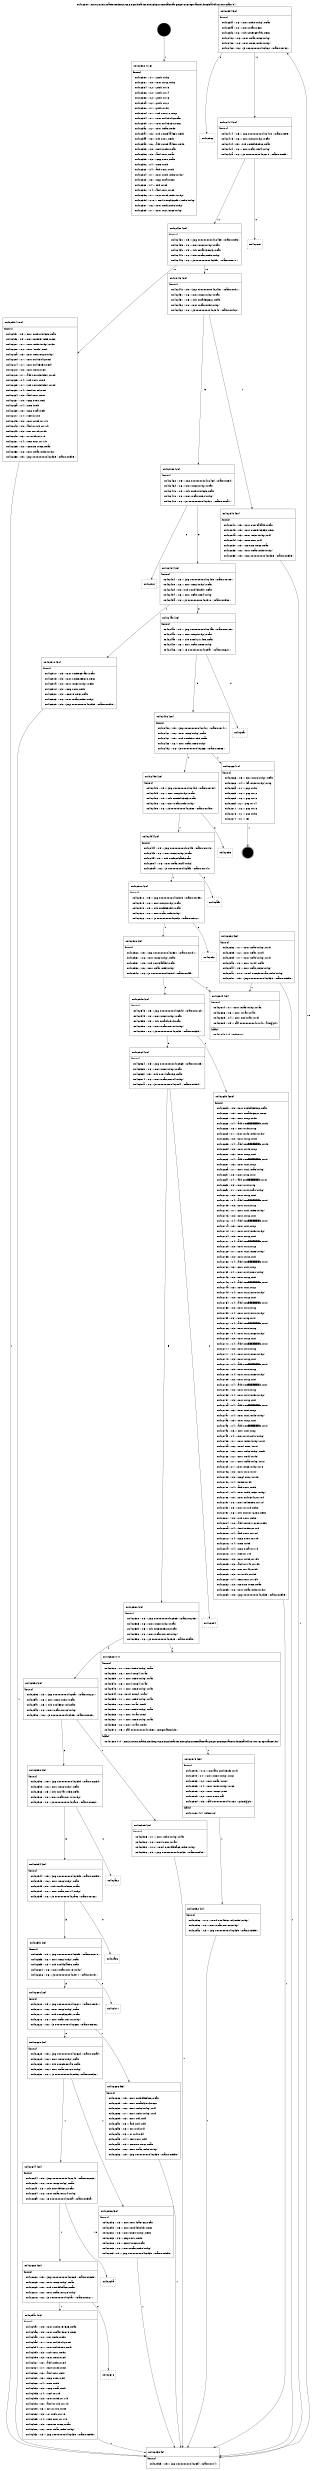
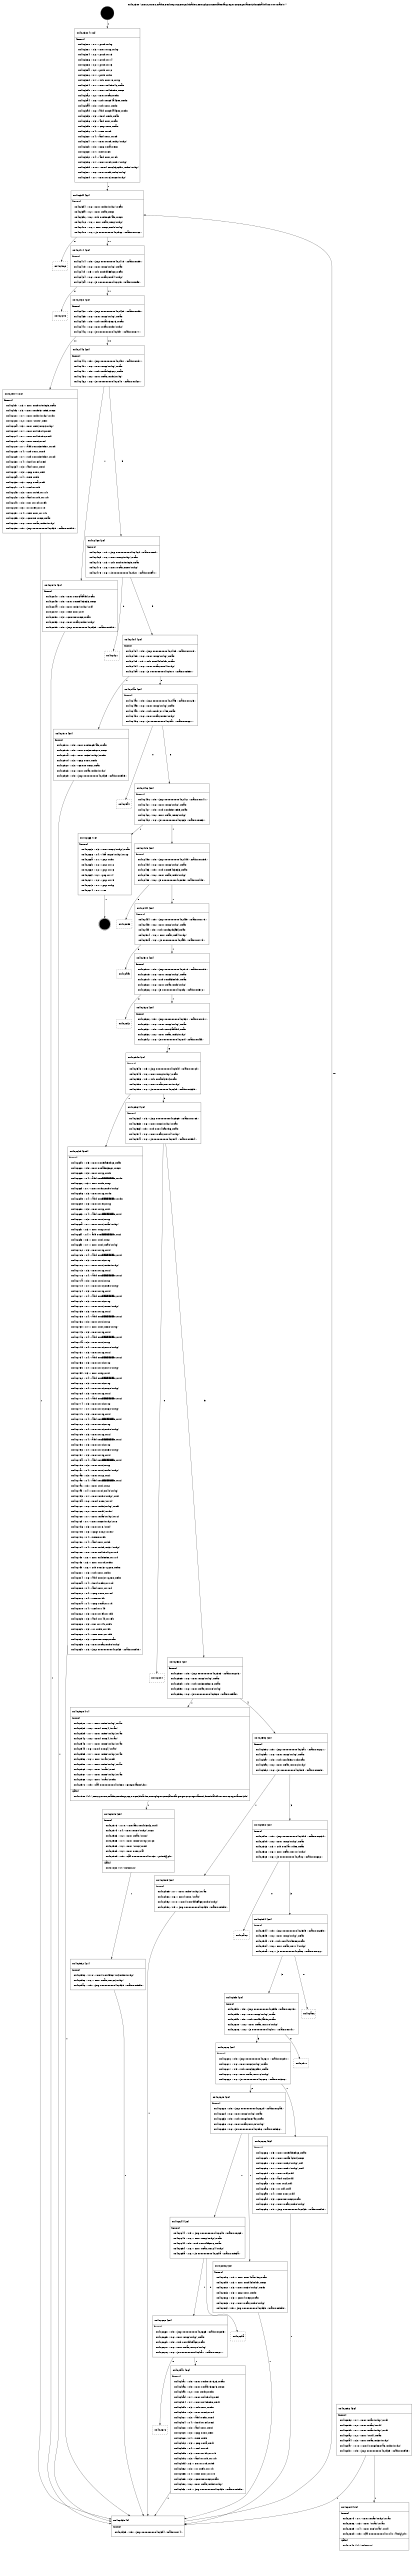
none -> (107, 186)
(200, 984) -> none
(96, 2232) -> (210, 2287)
